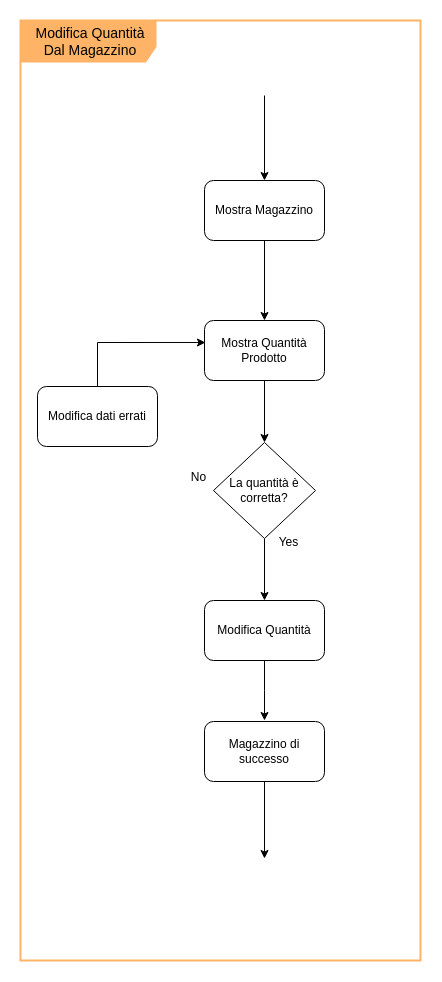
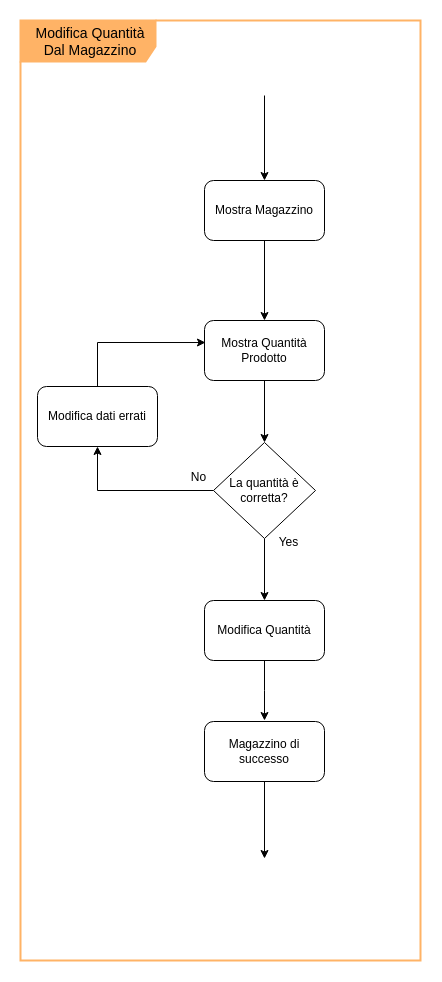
none -> (138, 491)
